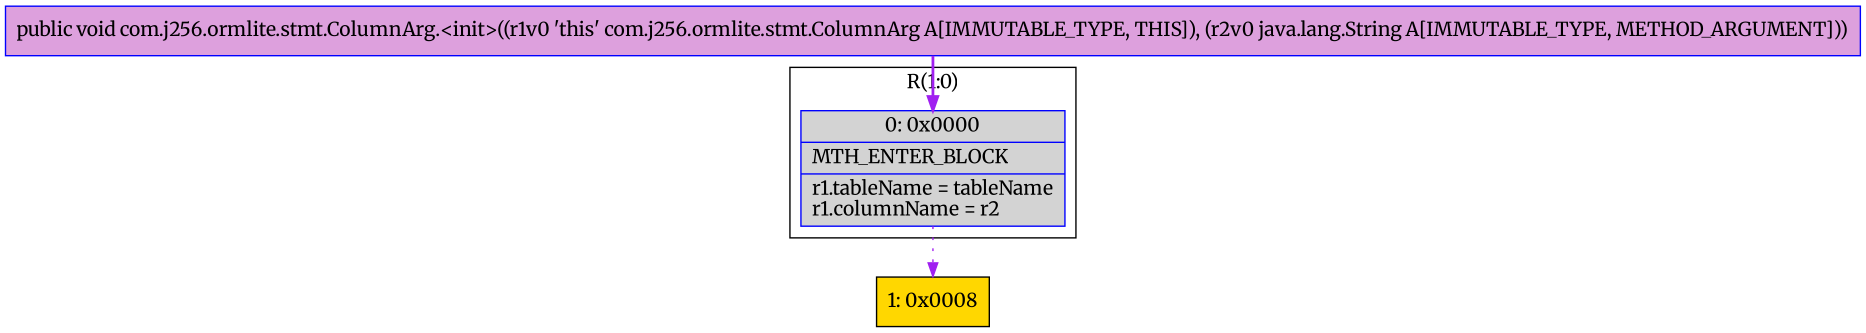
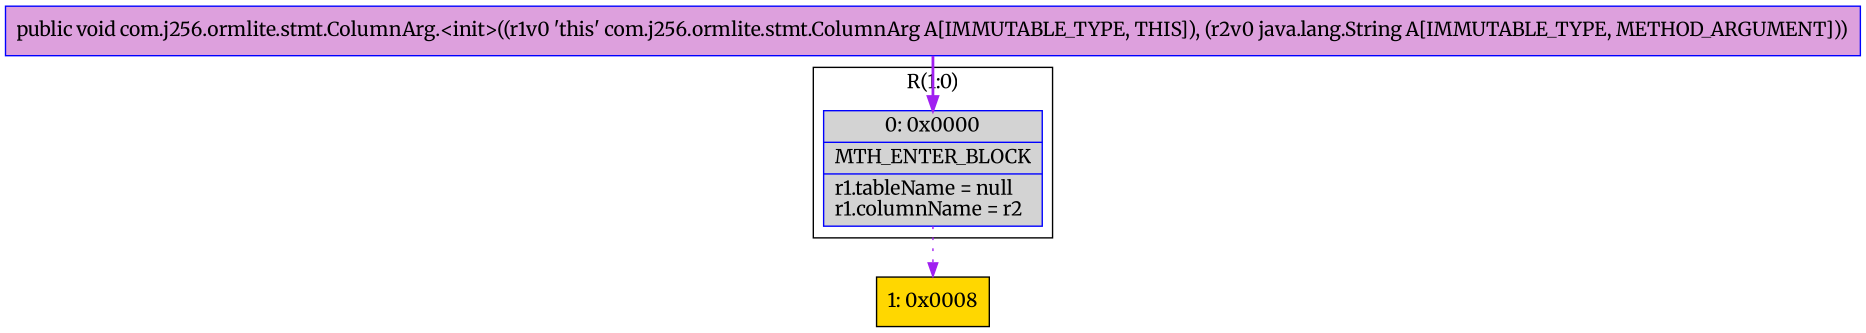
(933, 189) -> (924, 189)
